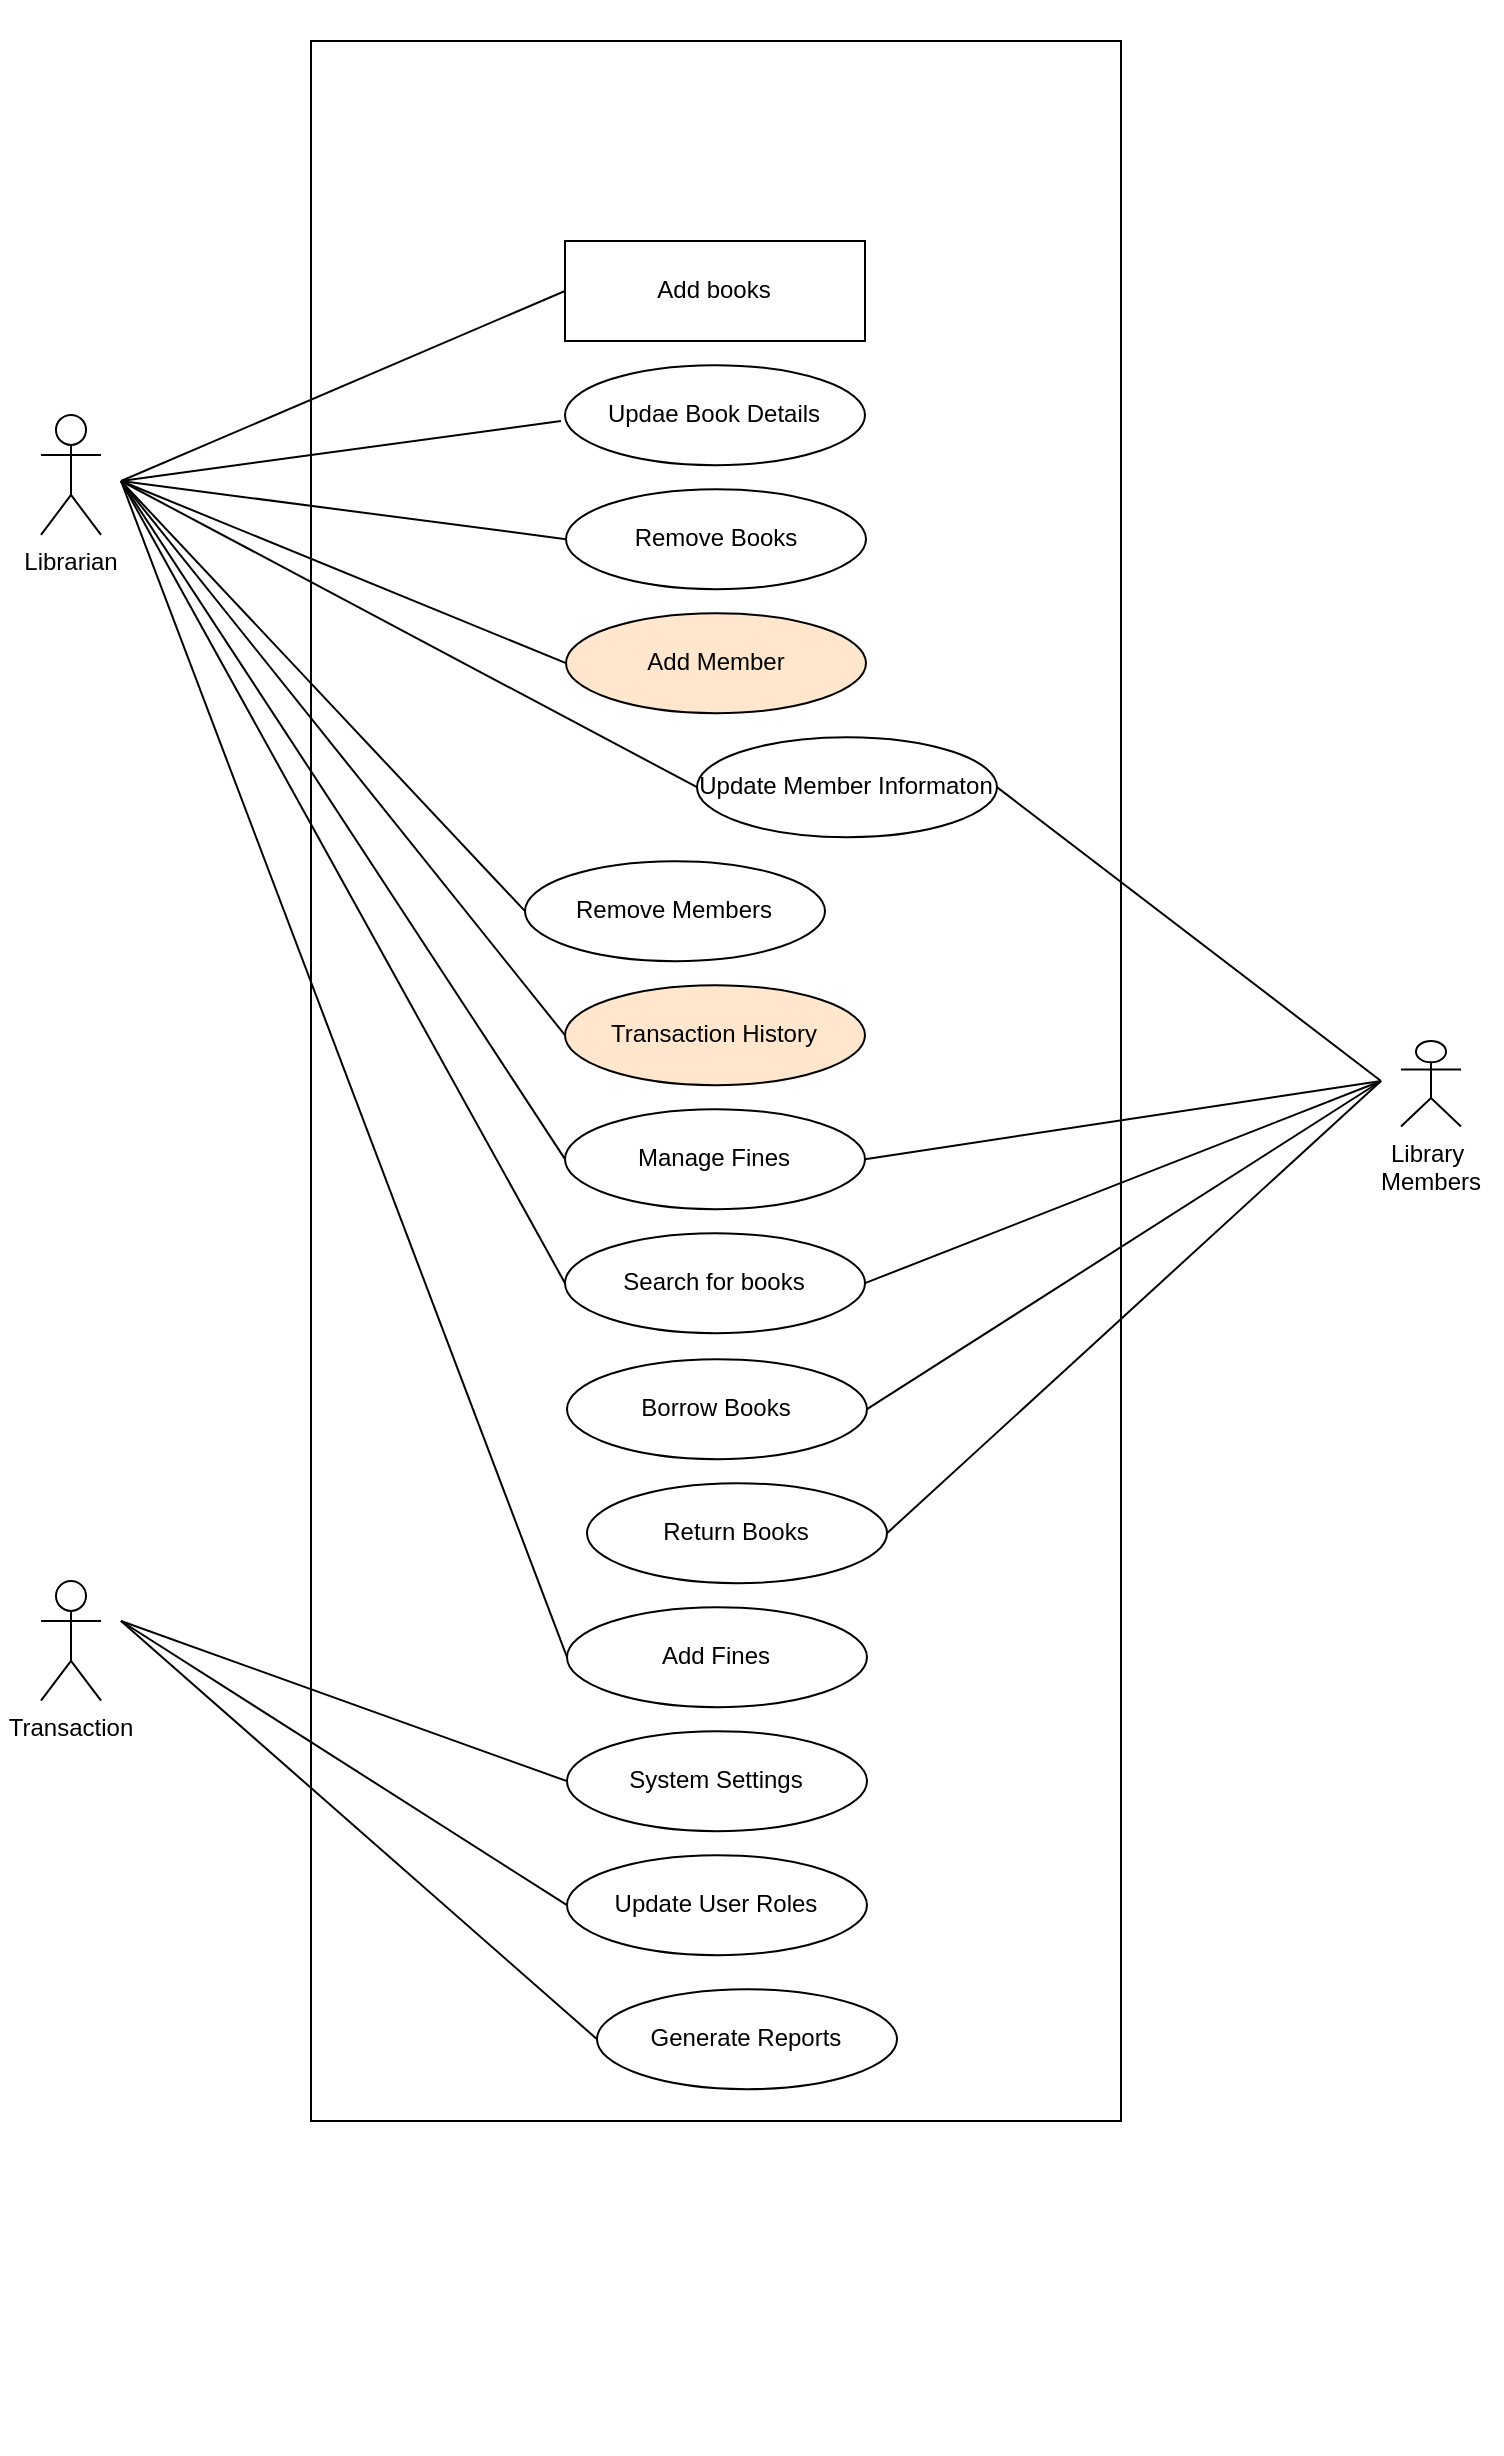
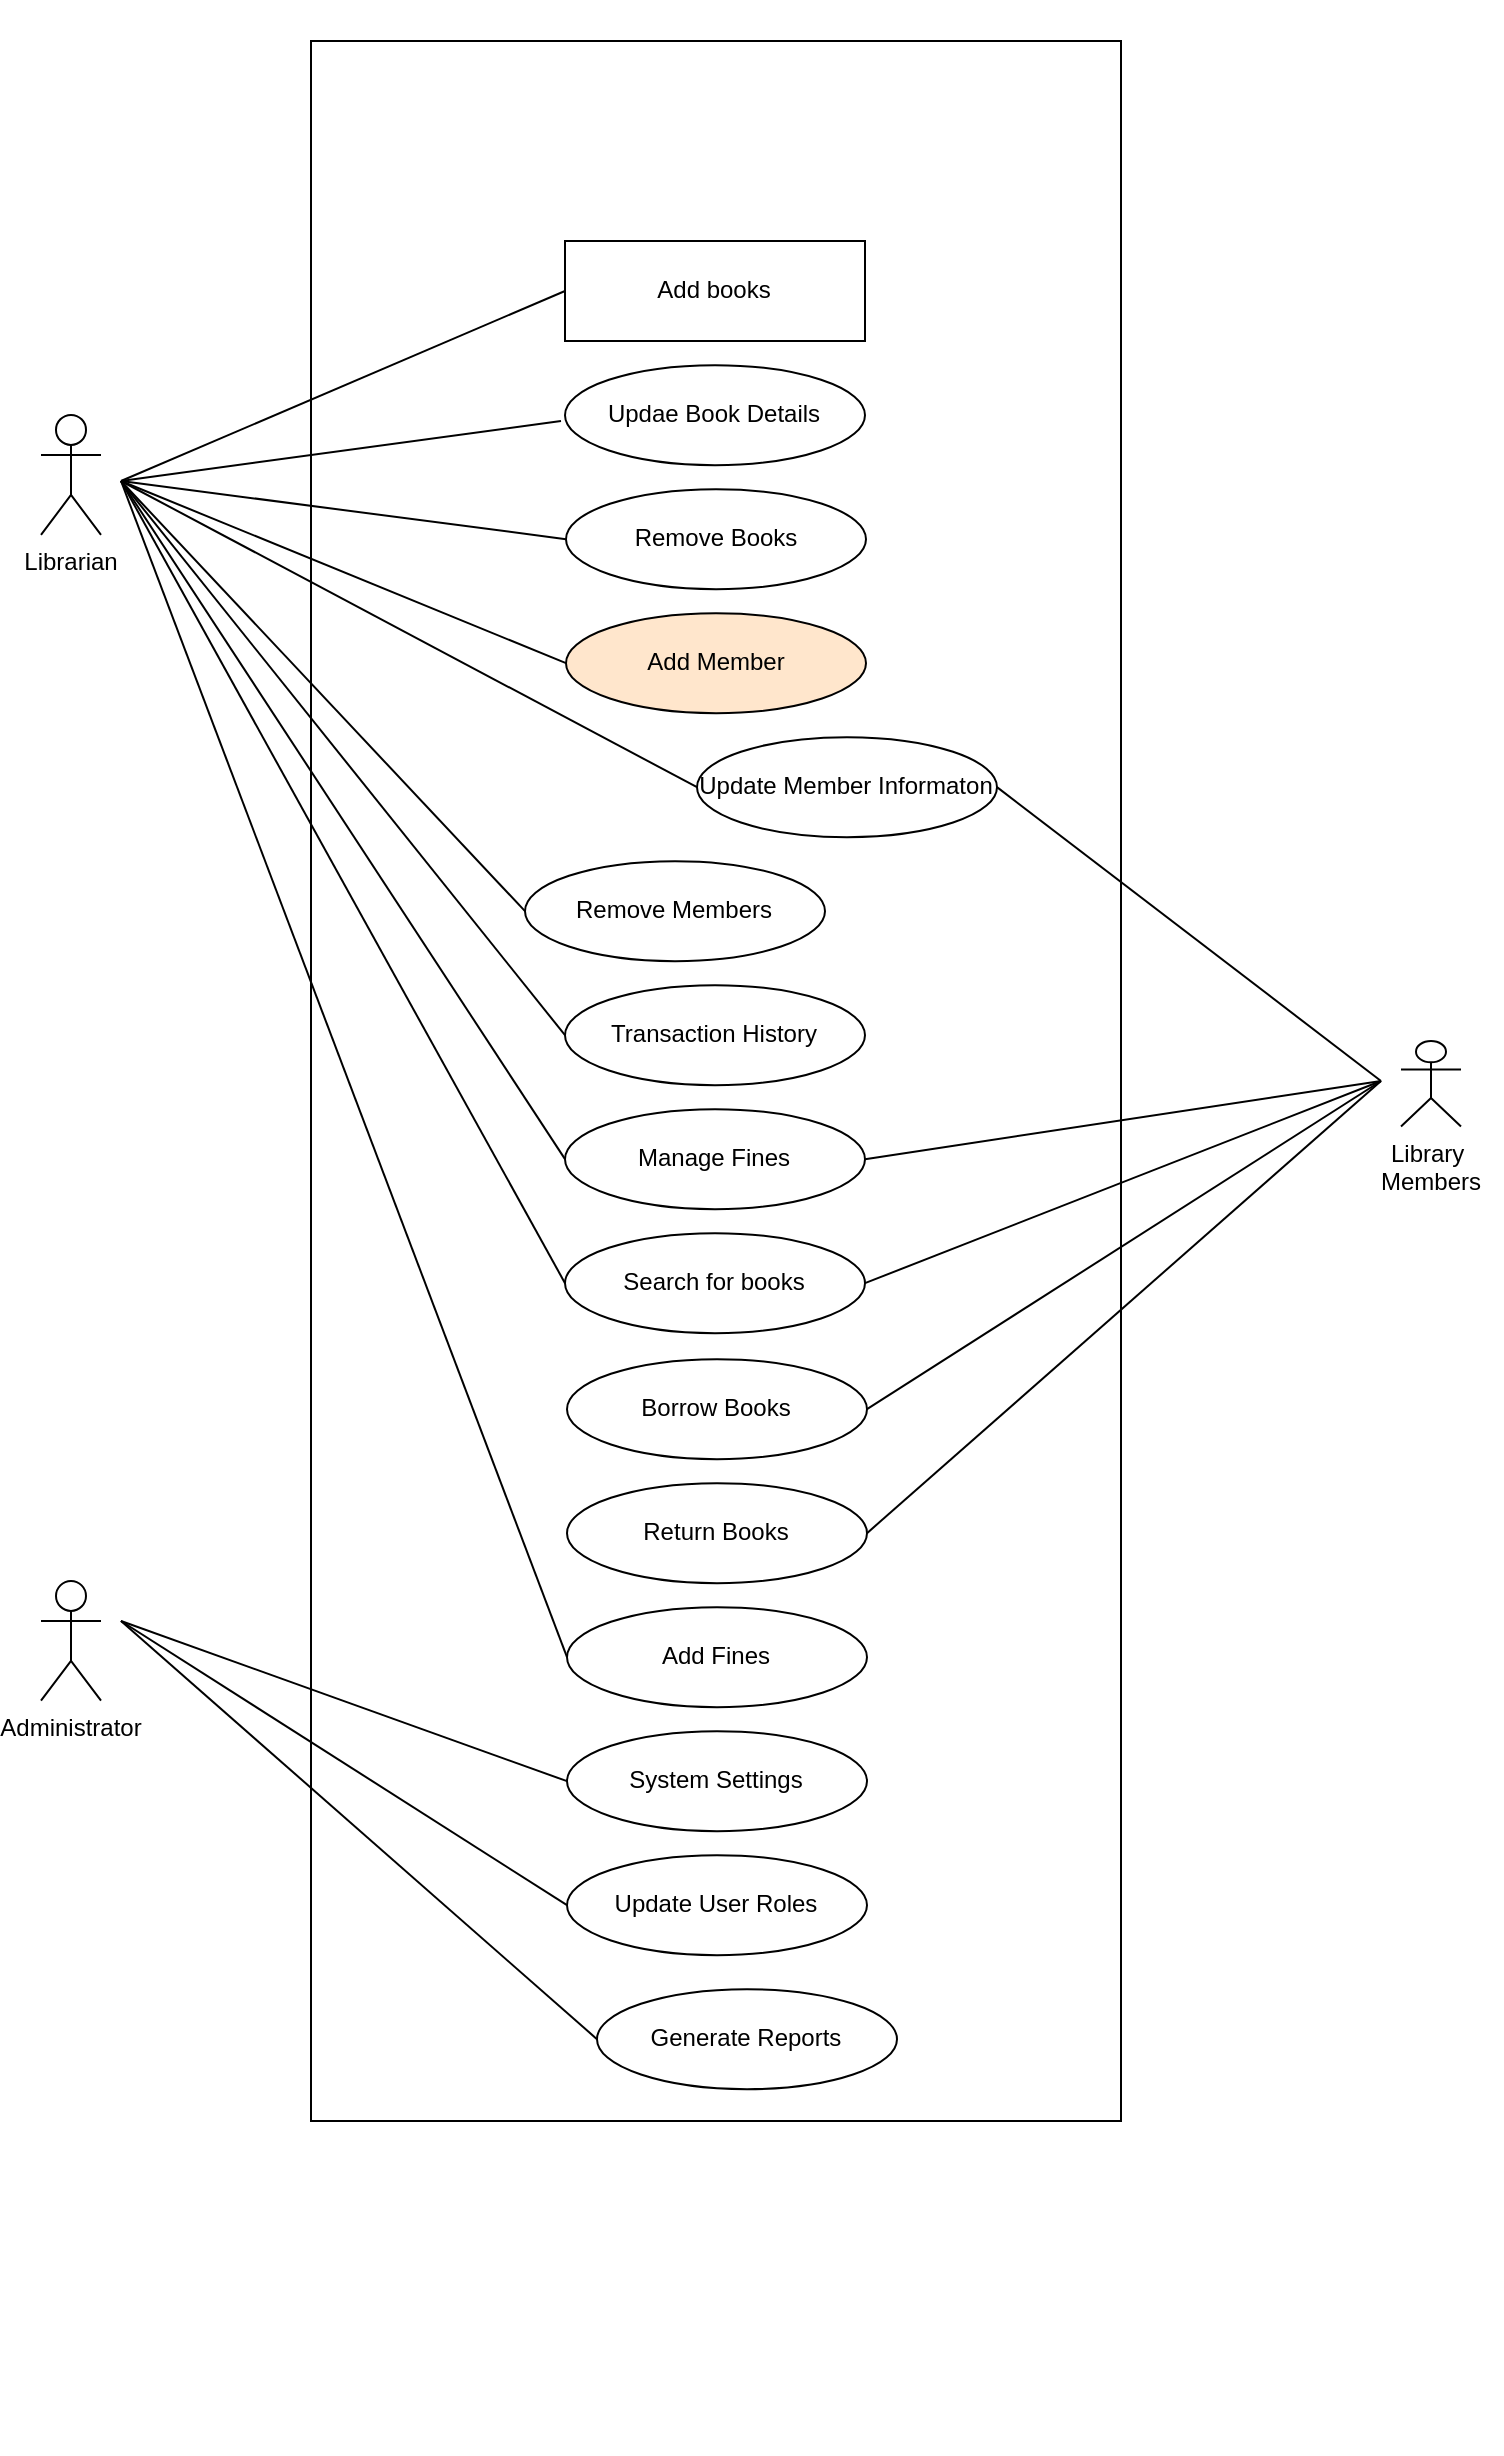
(715, 1035) -> (715, 1035)
(737, 1533) -> (717, 1533)
(72, 1729) -> (72, 1729)
